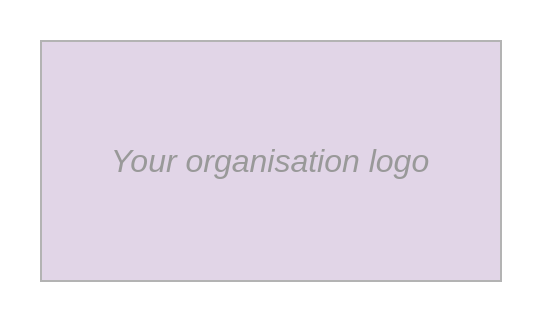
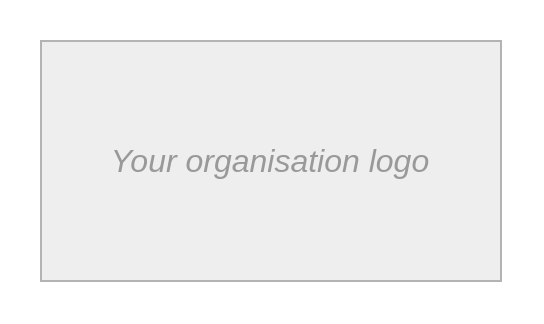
(271, 161) -> (271, 161)
